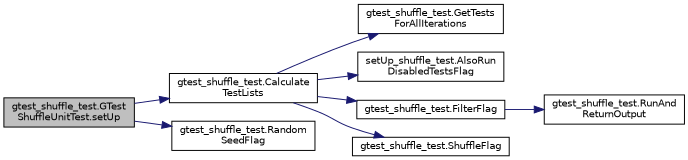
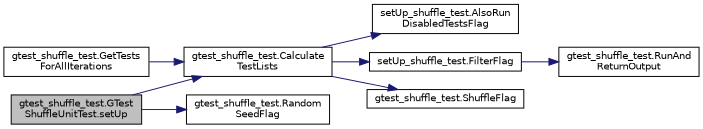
(322, 54) -> (162, 62)
(431, 110) -> (445, 62)
